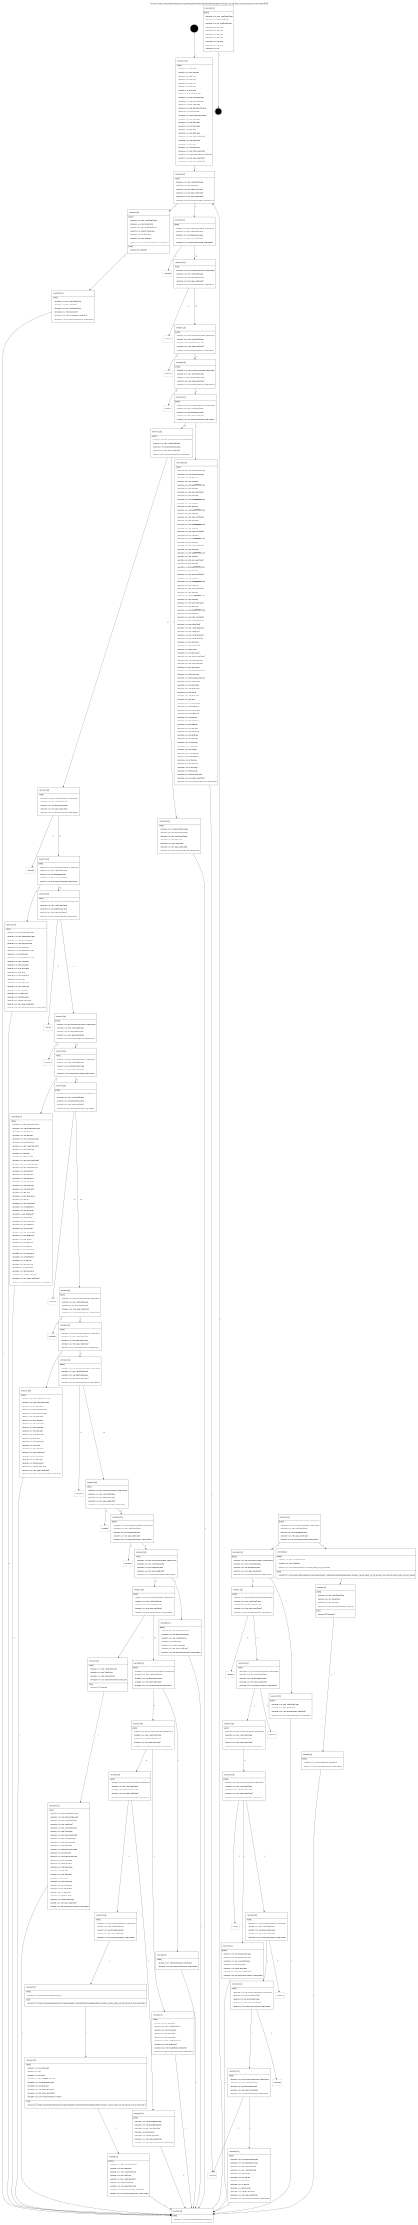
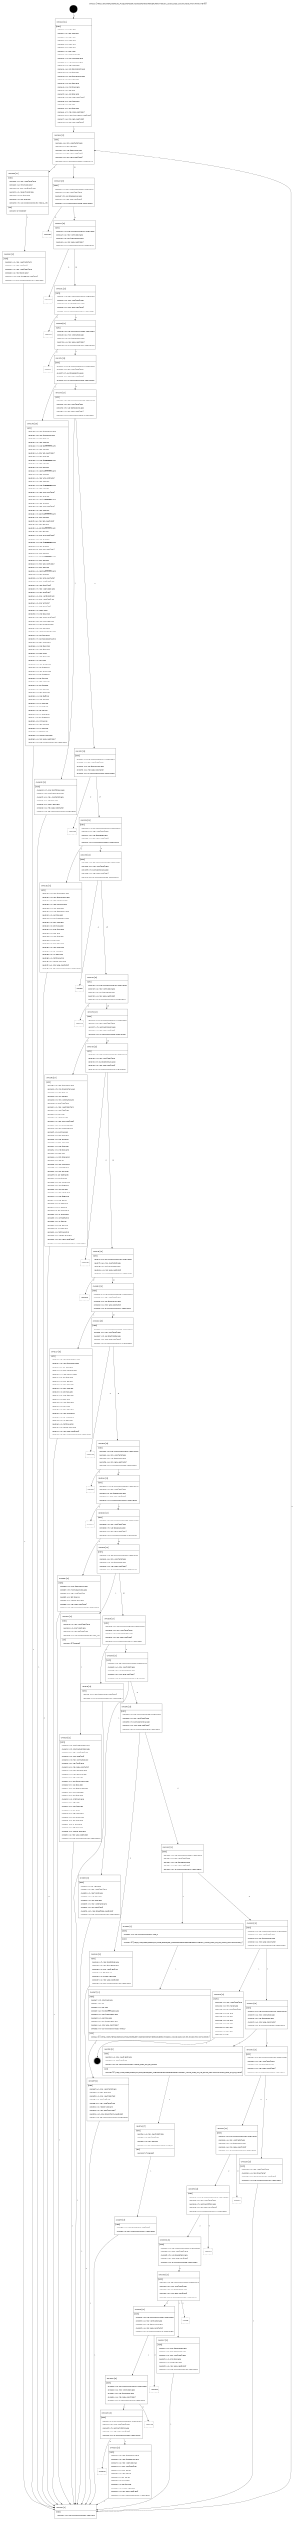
(211, 1478) -> (33, 1633)
none -> (266, 1934)
